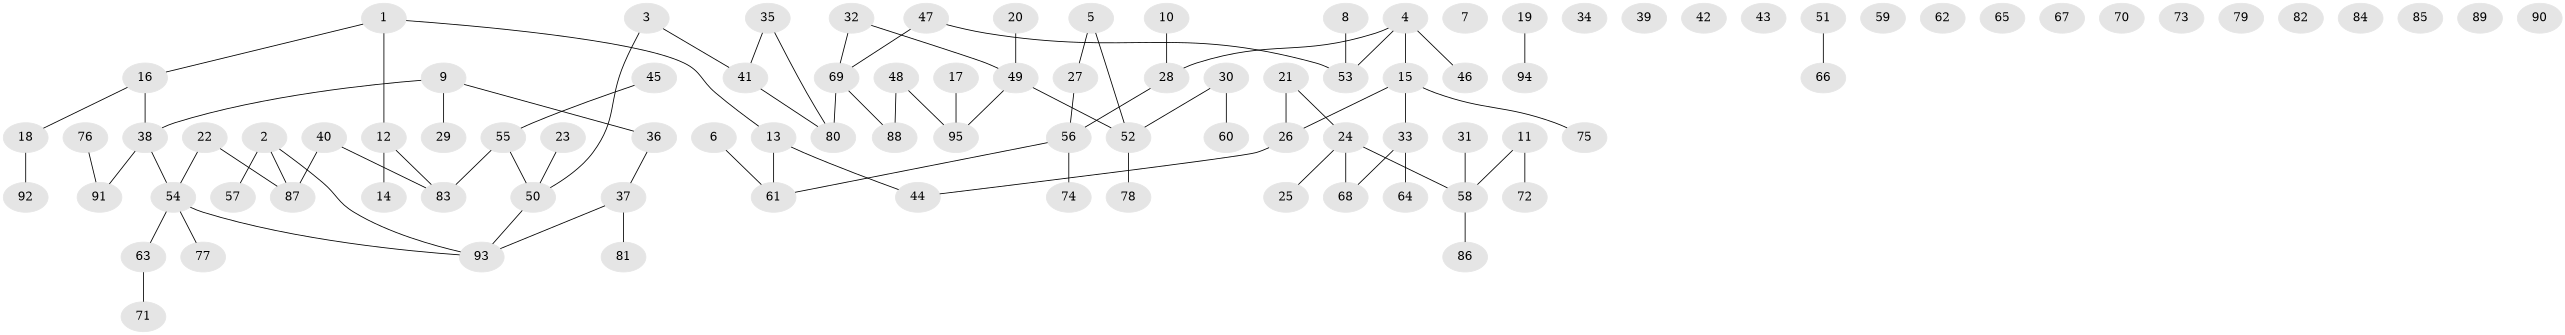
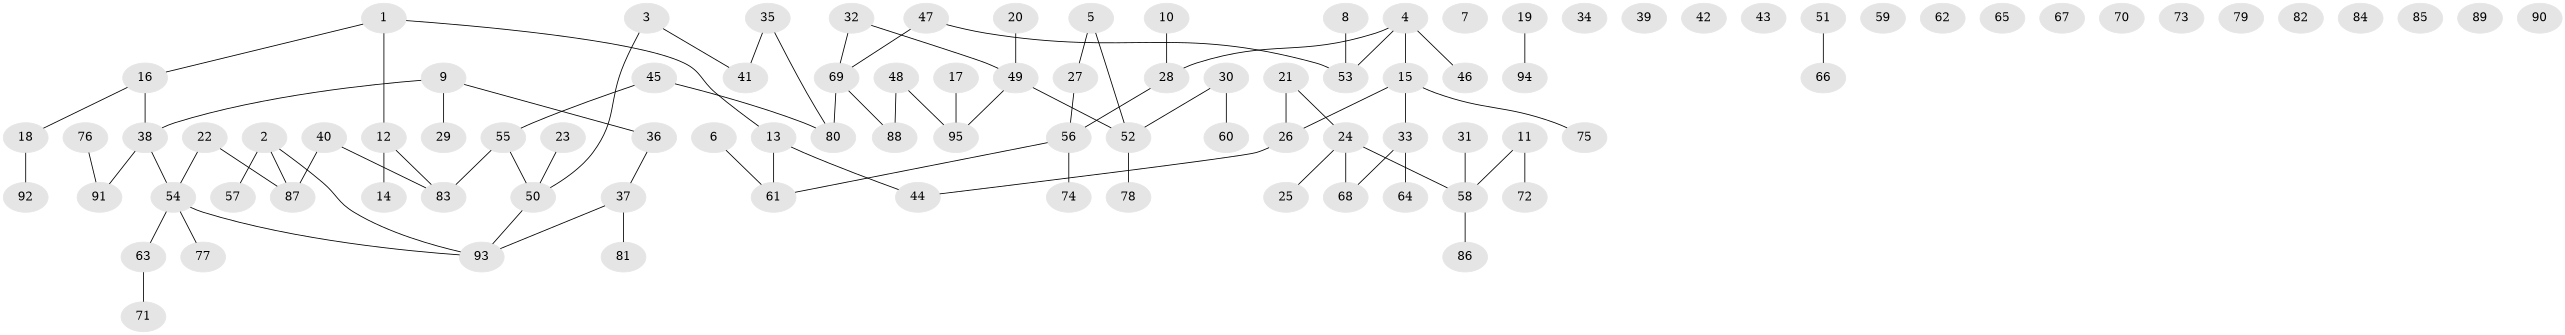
(789, 108) -> (746, 103)
